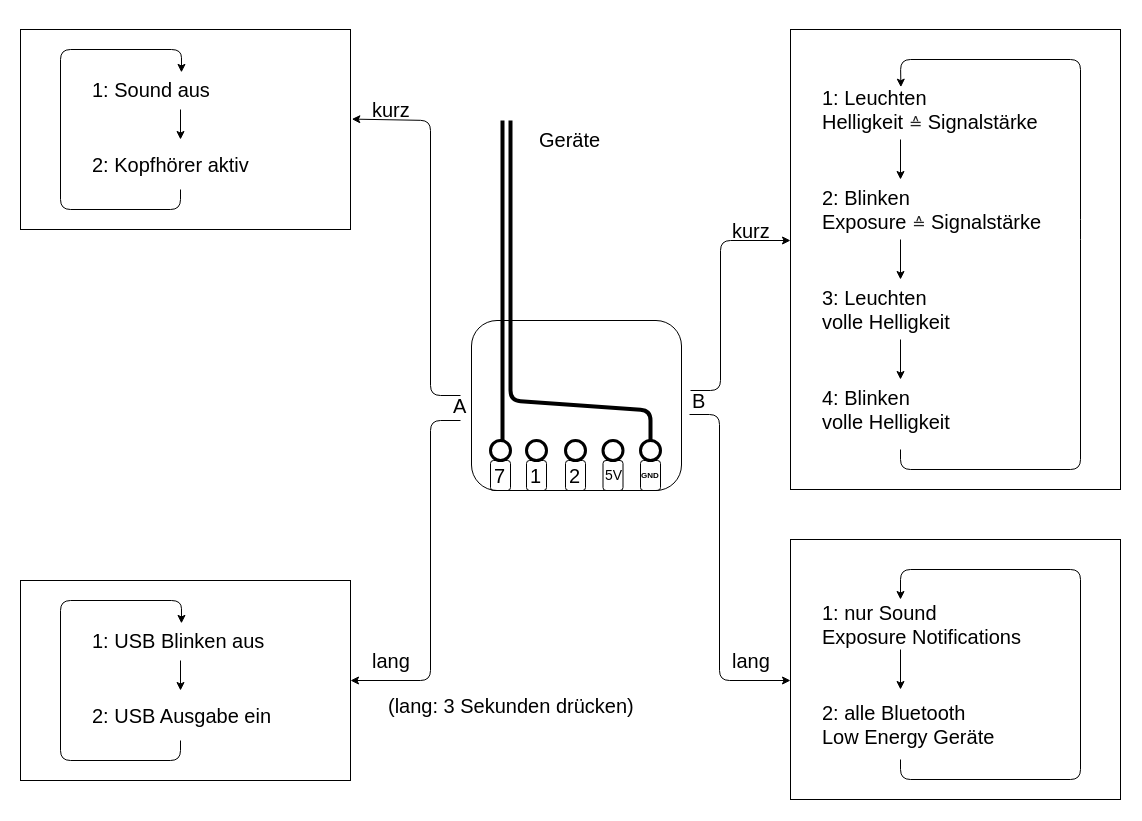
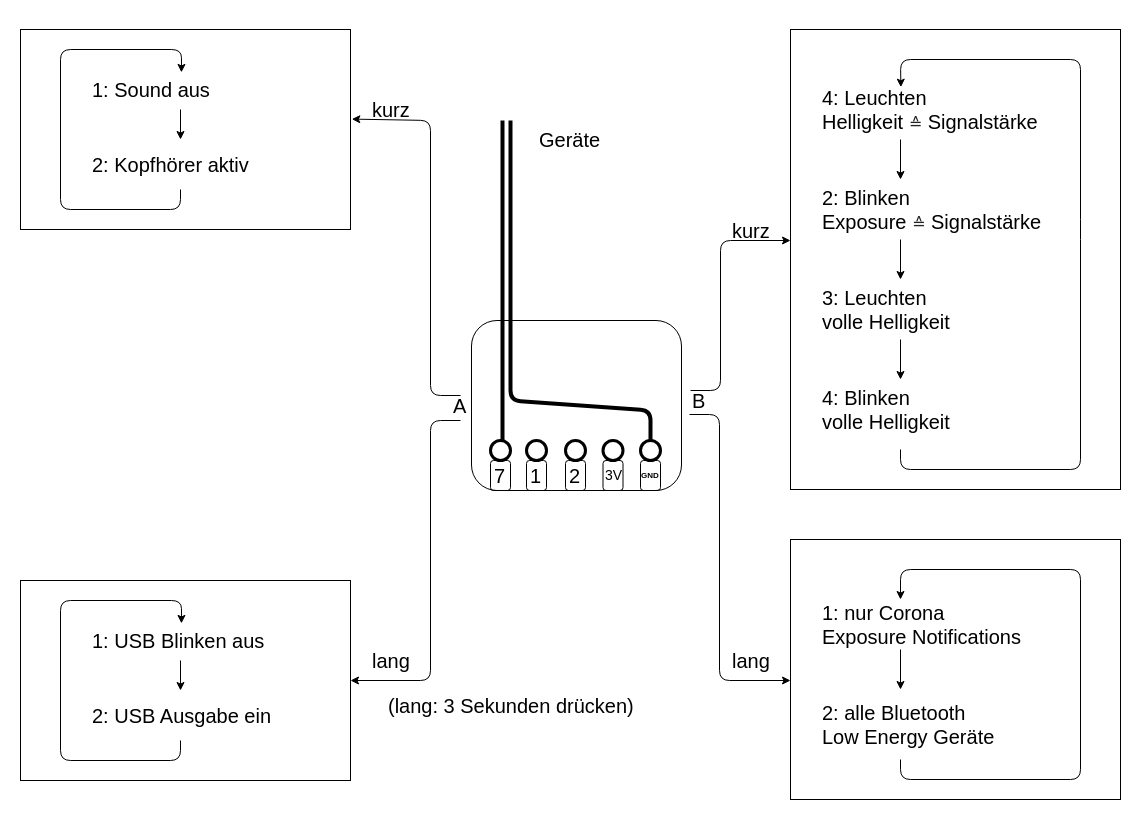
(897, 110) -> (897, 110)
(610, 476) -> (610, 476)
(890, 625) -> (890, 625)
